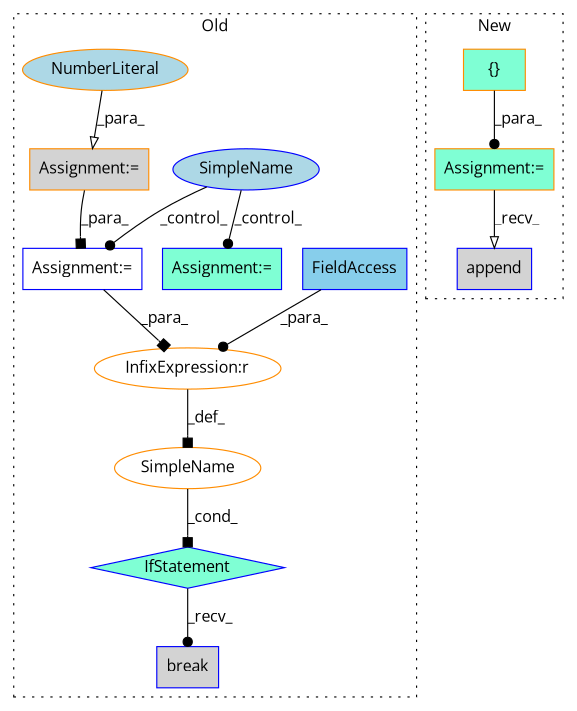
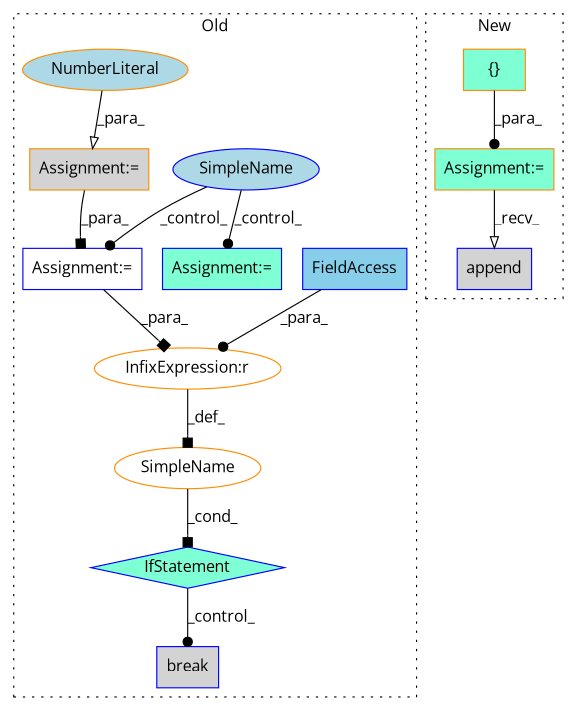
(211, 617) -> (221, 617)
